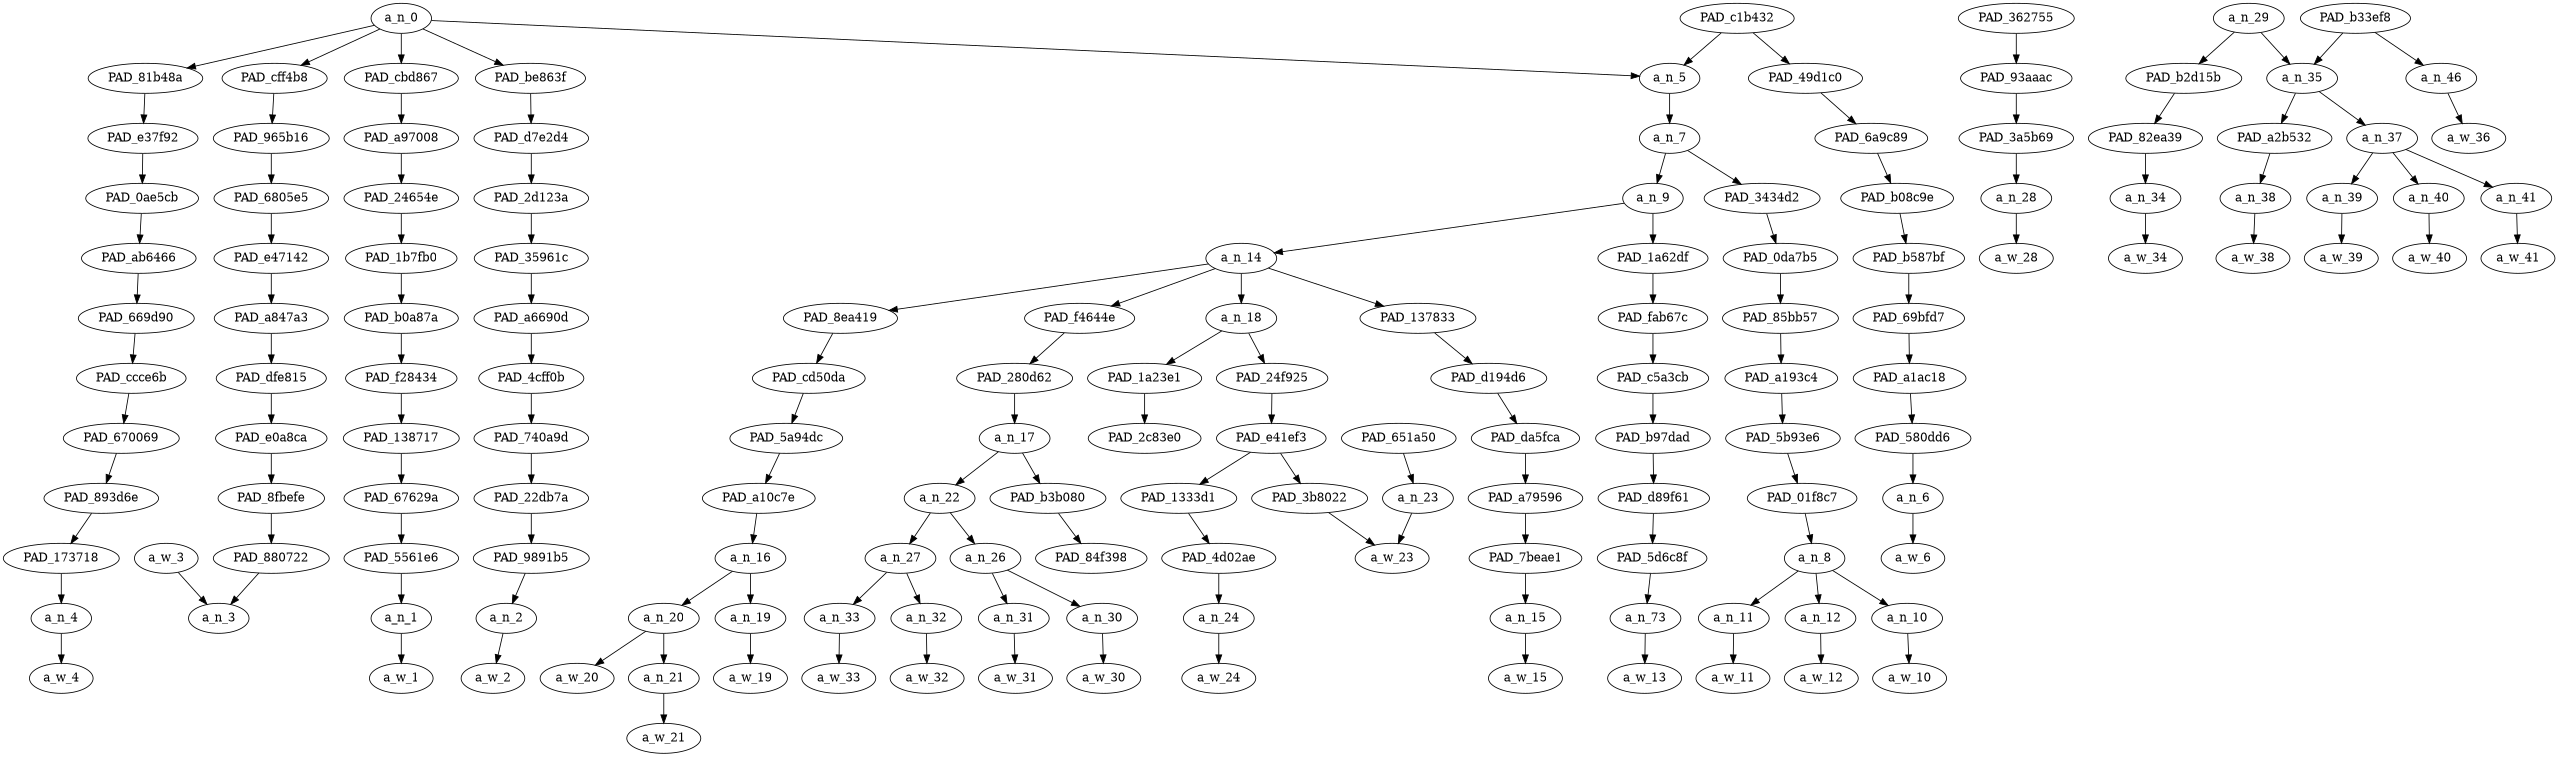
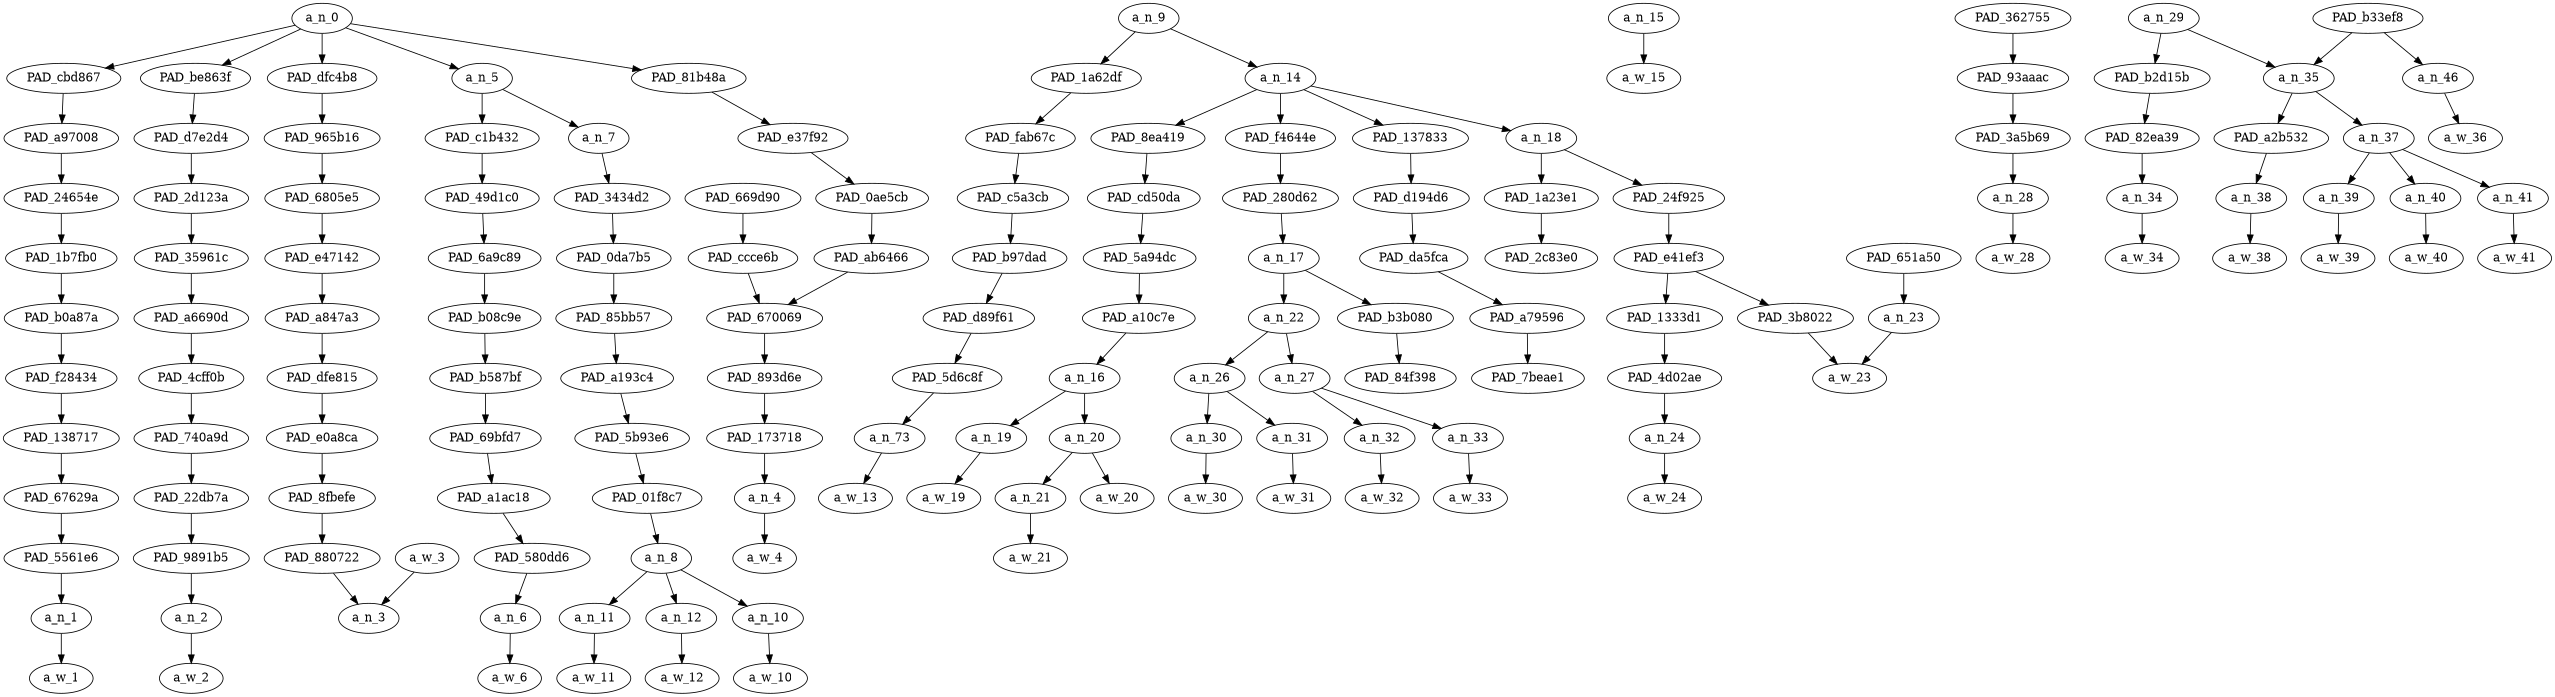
(1706, 46) -> (482, 104)
(275, 78) -> (322, 78)
(1663, 164) -> none
(138, 284) -> (822, 286)
(1525, 584) -> none
